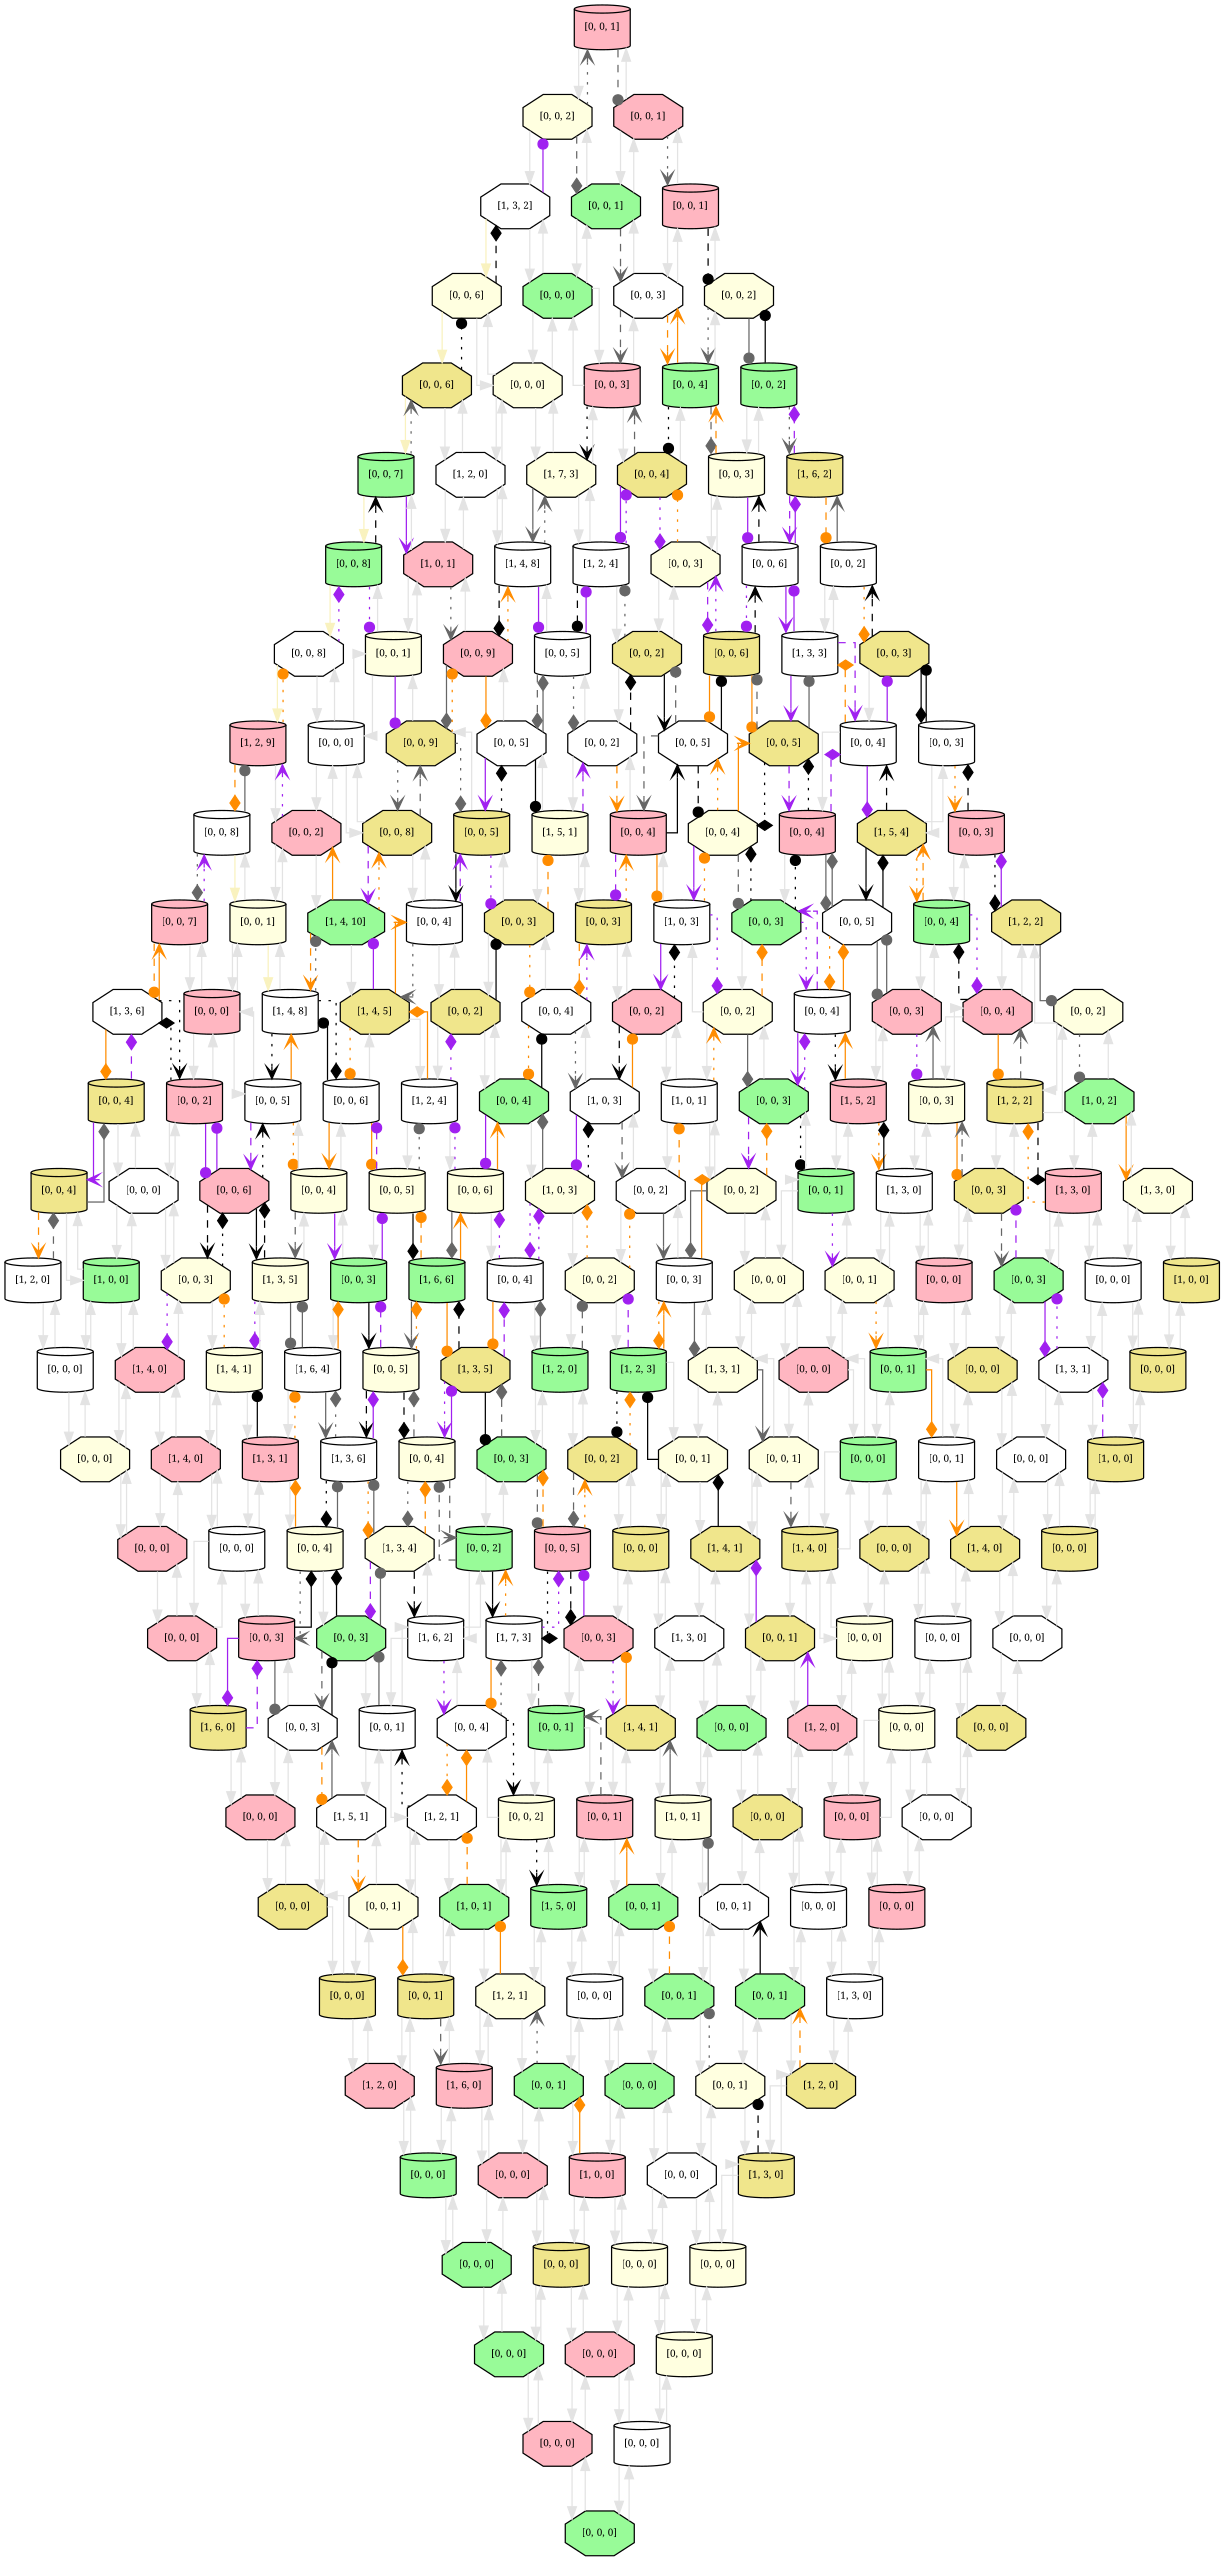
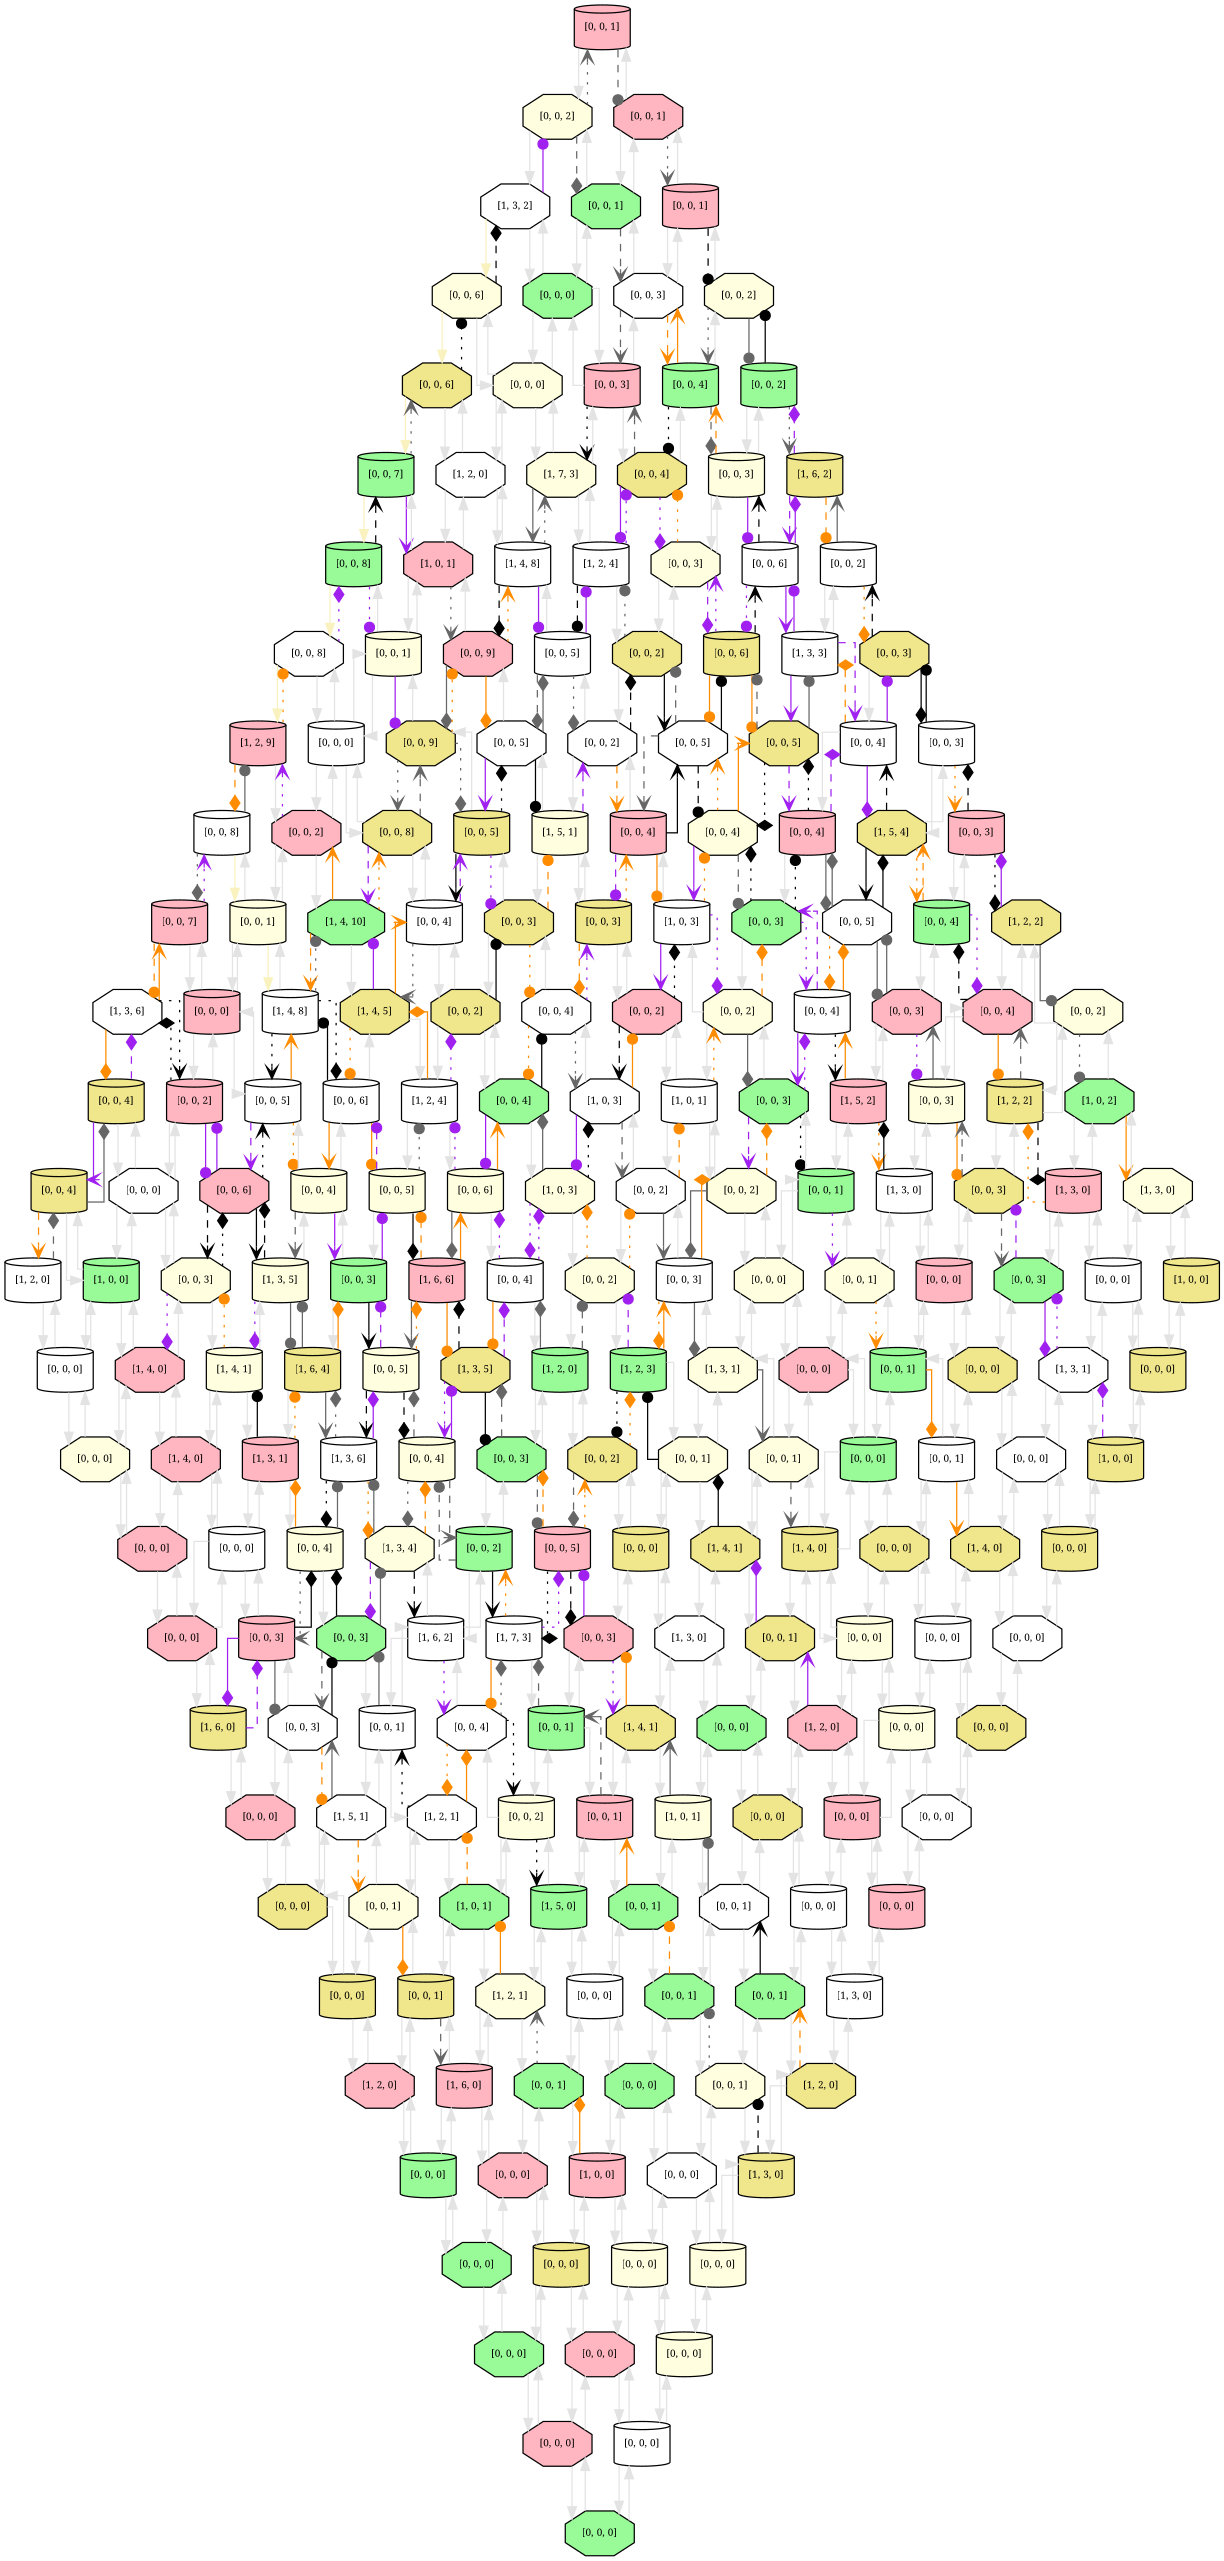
(437, 1280) -> (437, 1280)
(313, 1370) -> (313, 1370)
